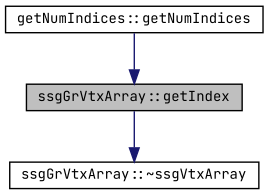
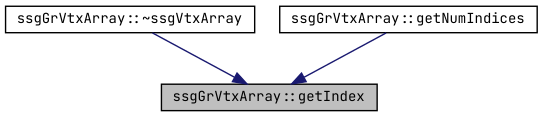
(134, 19) -> (408, 19)
(134, 129) -> (193, 55)
